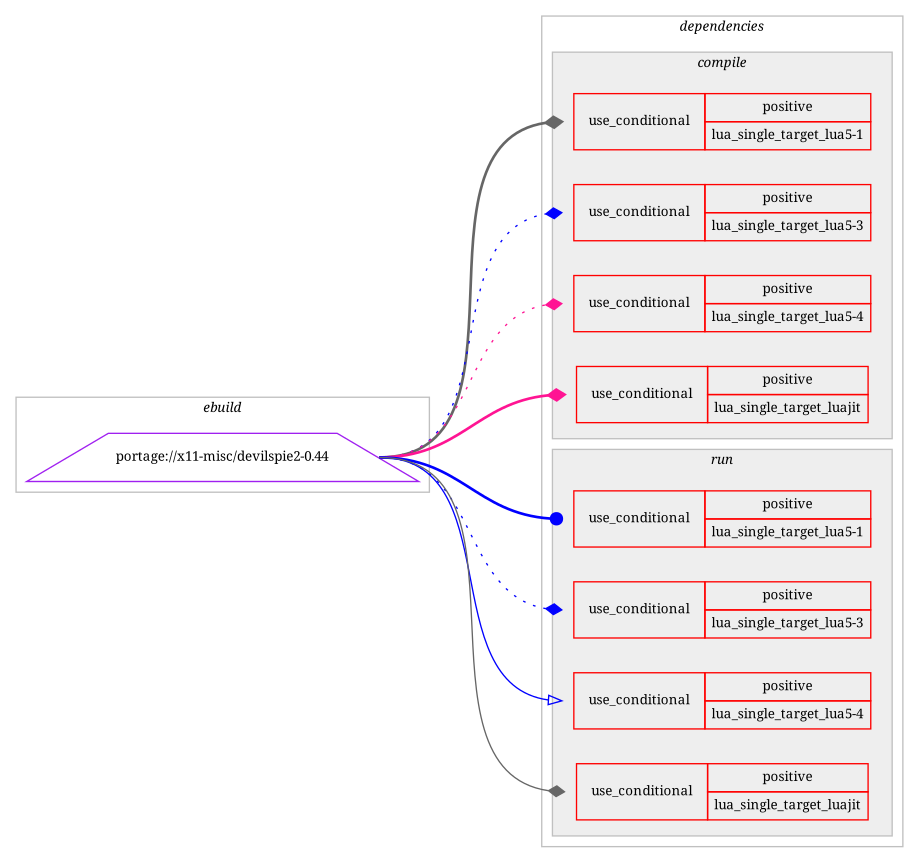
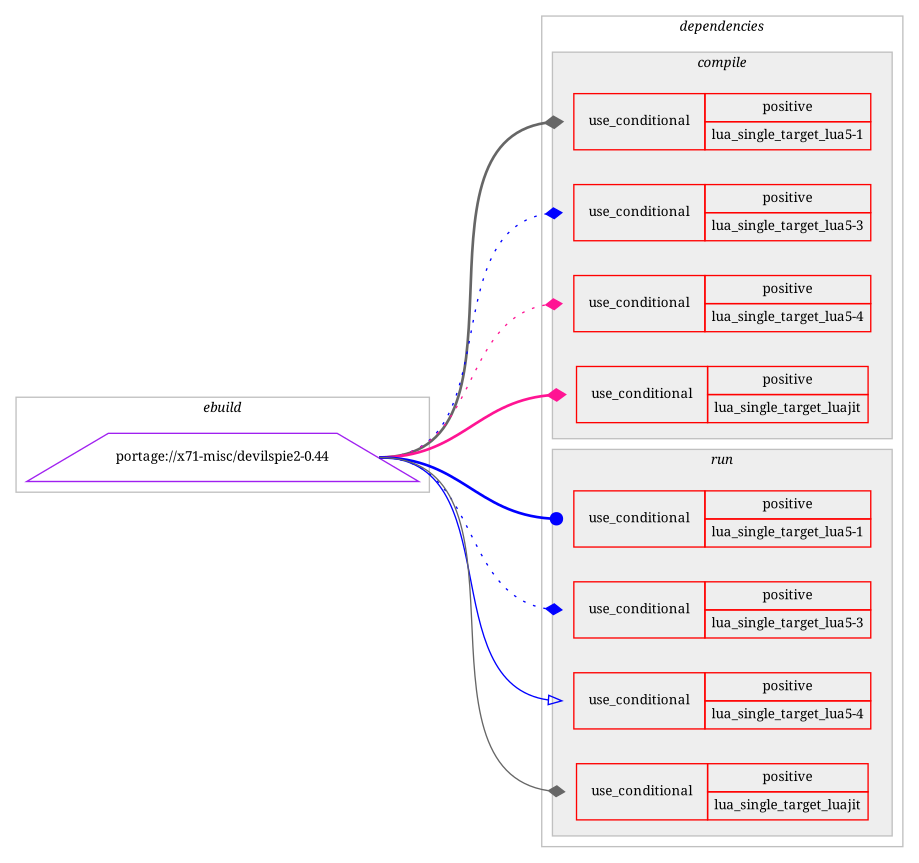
(223, 457) -> (223, 457)
